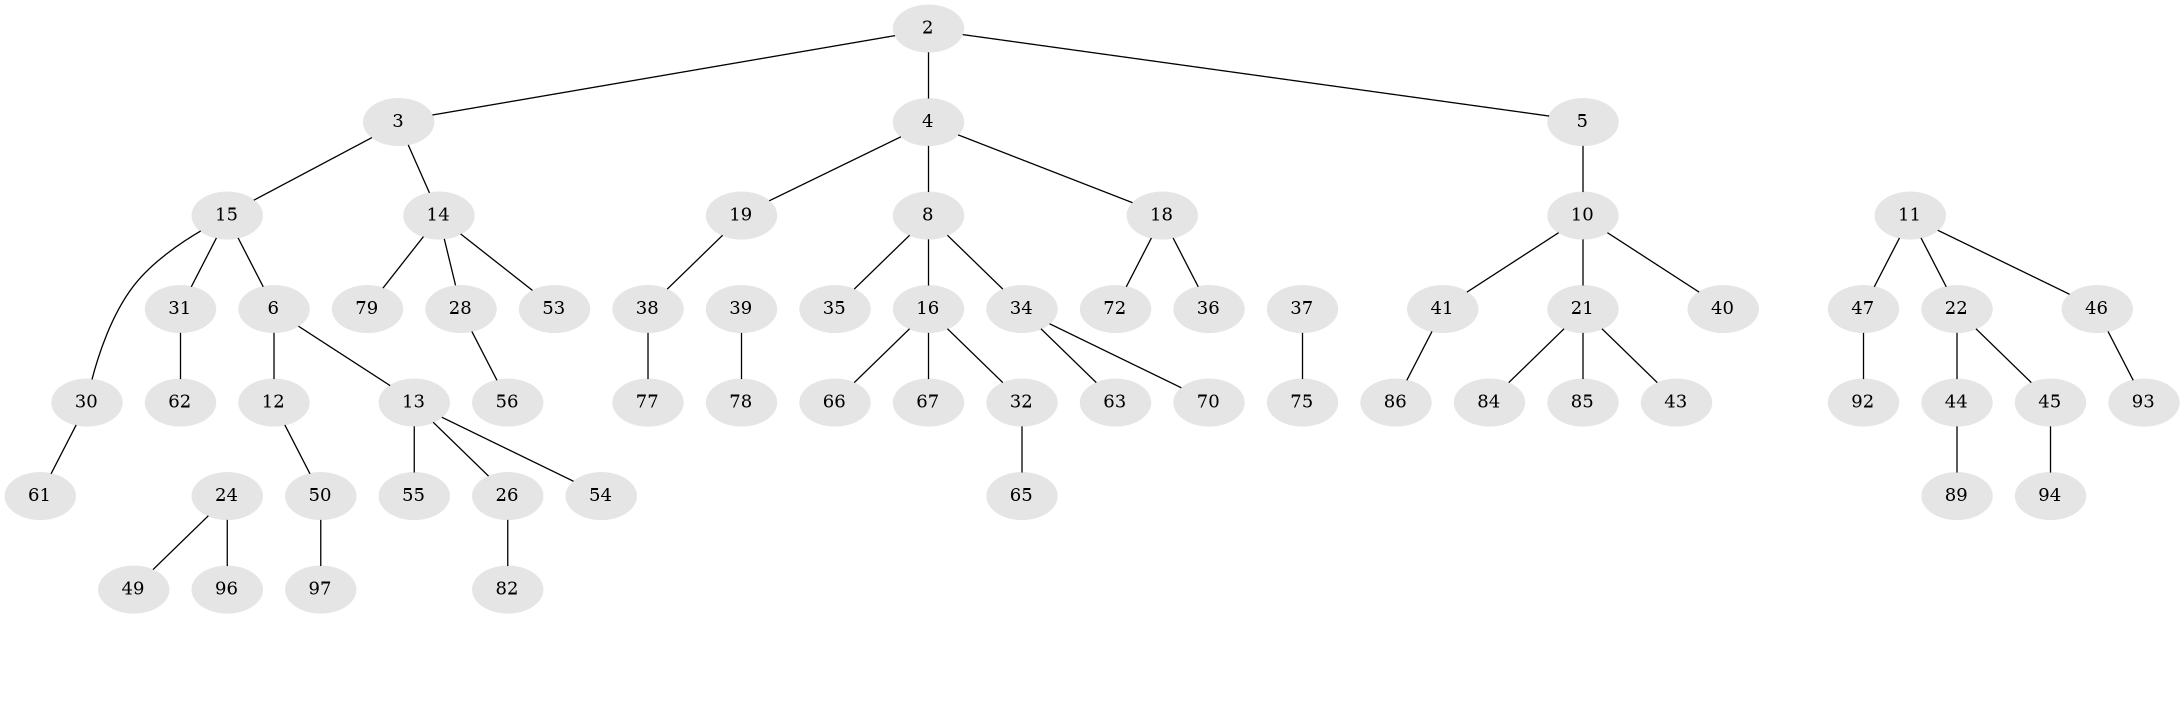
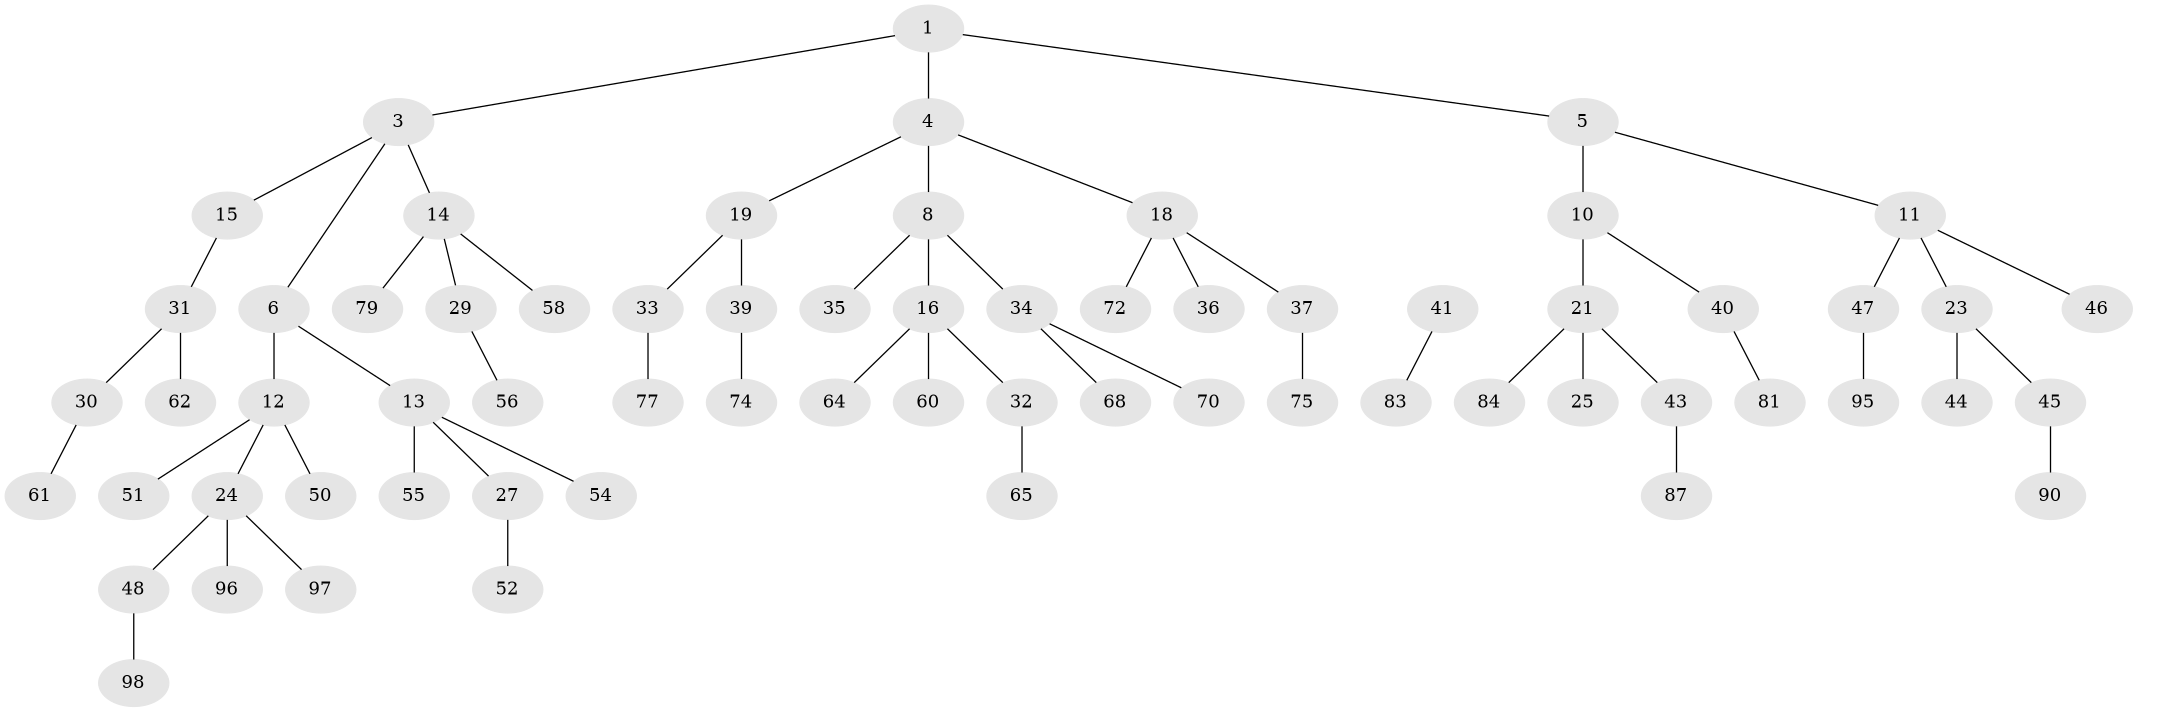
(929, 29) -> (929, 29)
none -> (1747, 169)
(251, 262) -> (336, 216)
none -> (742, 262)
none -> (1233, 262)
(1513, 262) -> none
(129, 292) -> (134, 356)
(461, 309) -> (461, 309)
(555, 309) -> (555, 309)
(648, 309) -> (648, 309)
(1957, 309) -> (1957, 309)
(742, 403) -> (742, 403)
(835, 403) -> (835, 403)
(929, 403) -> (929, 403)
(1116, 403) -> (1116, 403)
(1396, 403) -> (1396, 403)
(1583, 403) -> (1583, 403)
none -> (1770, 403)
(1864, 403) -> (1864, 403)
(2144, 403) -> none
none -> (251, 449)
none -> (134, 496)
(508, 496) -> (508, 496)
none -> (1677, 496)
(1957, 496) -> none
(2051, 496) -> (2051, 496)
(321, 543) -> (274, 543)
(134, 590) -> (134, 590)
(508, 590) -> (508, 590)
none -> (134, 683)
